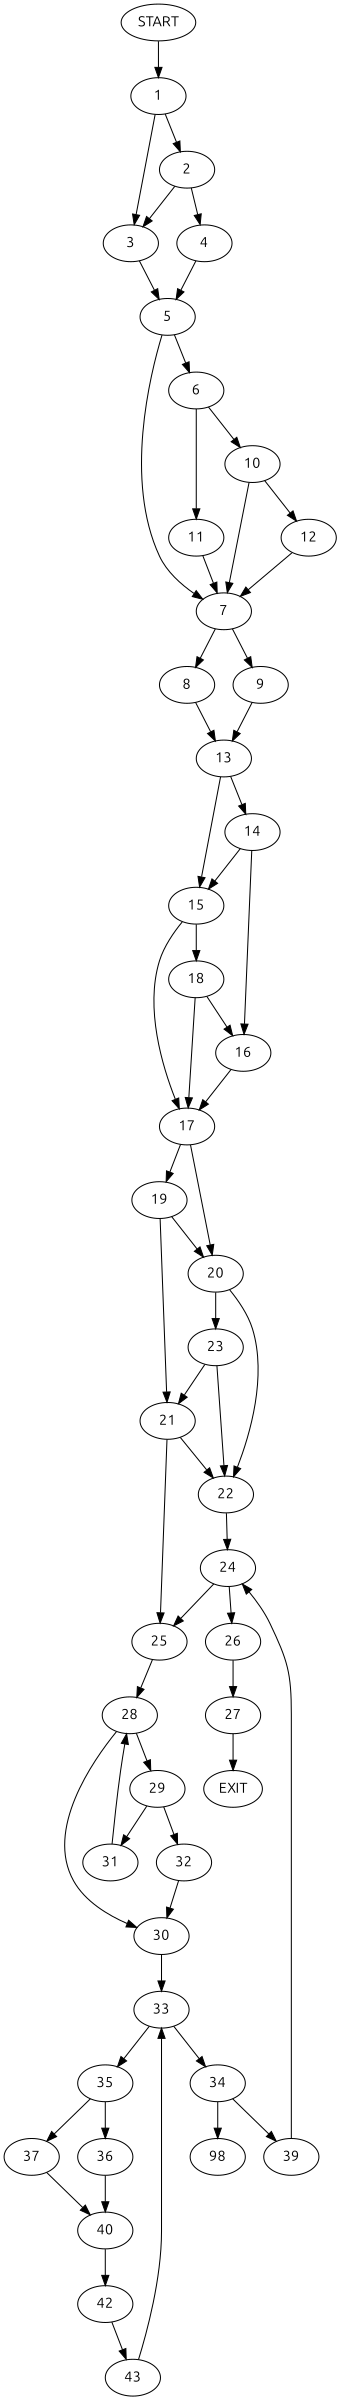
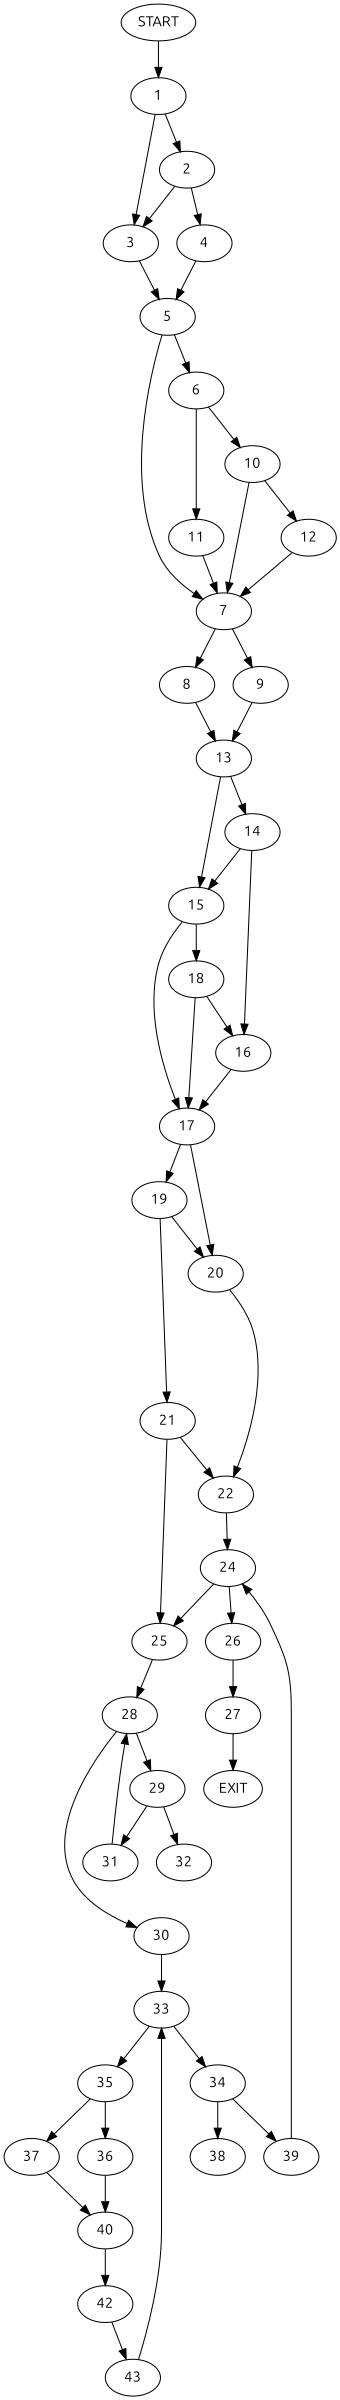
(216, 1347) -> none
(174, 1894) -> none
(218, 2157) -> (218, 2157)
